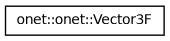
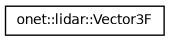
(85, 21) -> (85, 21)
